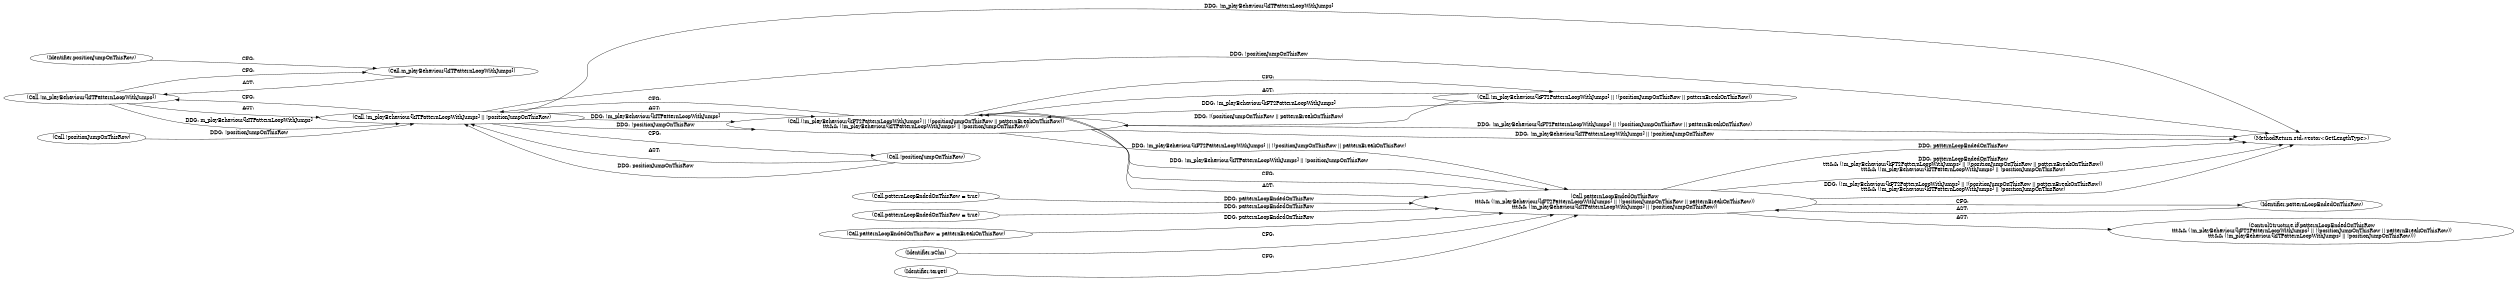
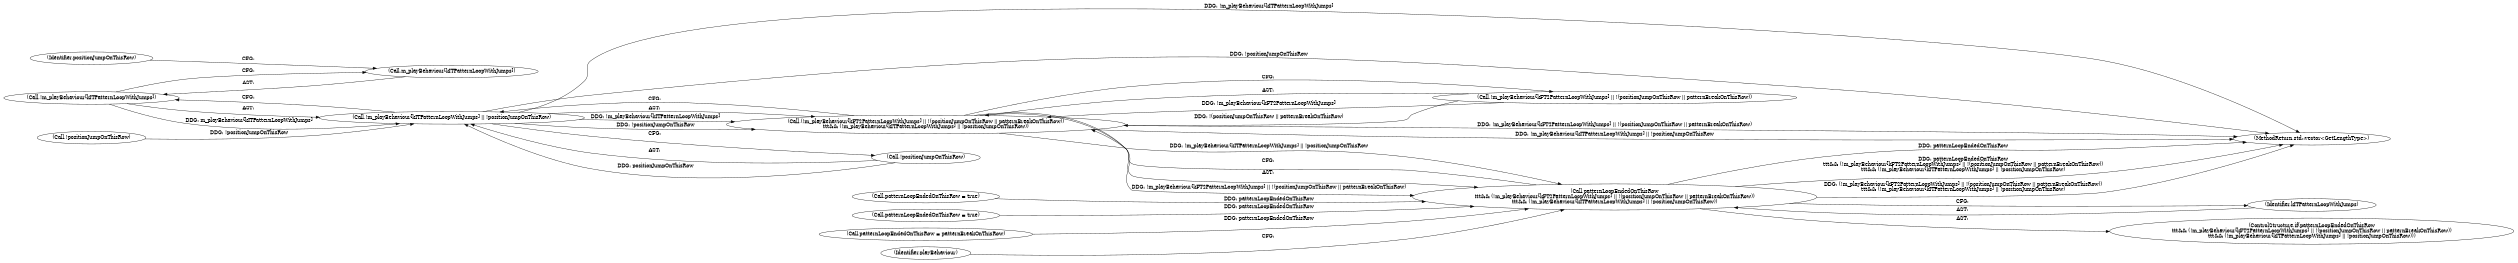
(2312, 205) -> (2312, 205)
(926, 253) -> none
(926, 272) -> (926, 253)
